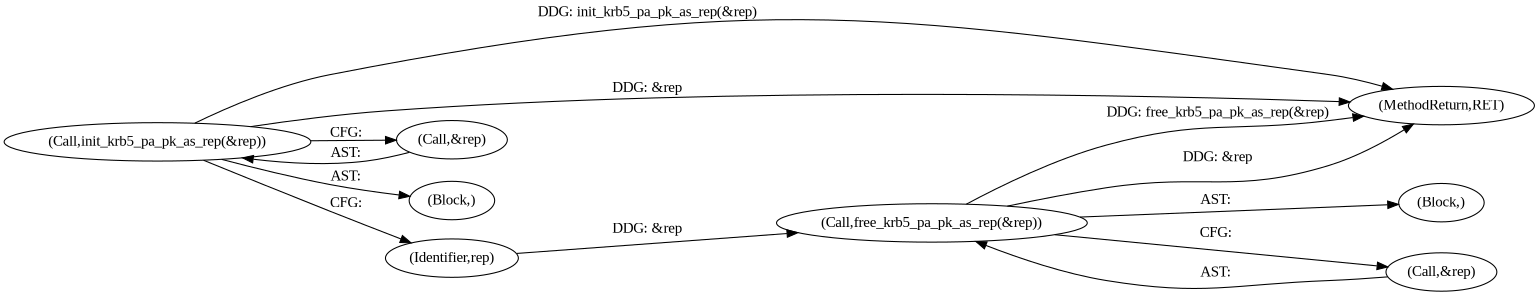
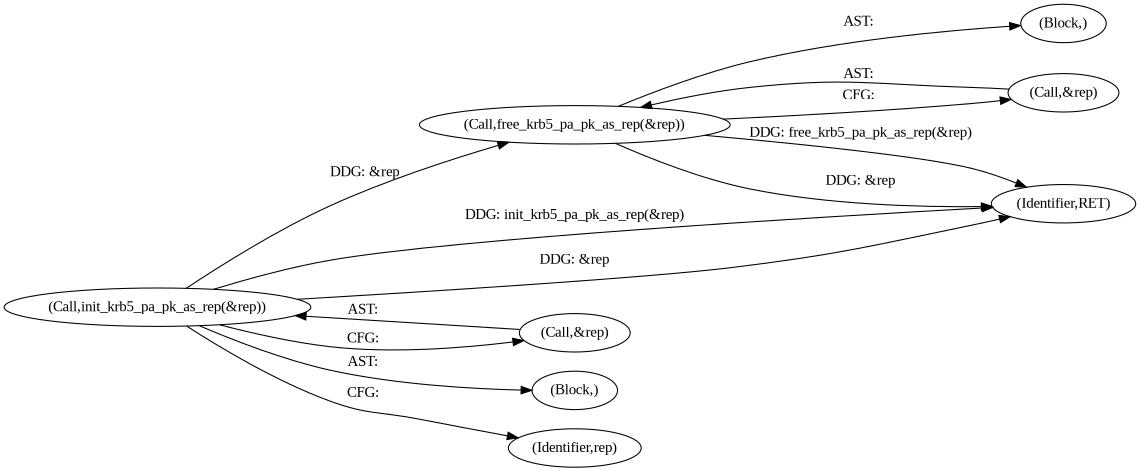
(1441, 106) -> (1064, 204)
(652, 243) -> (336, 203)
